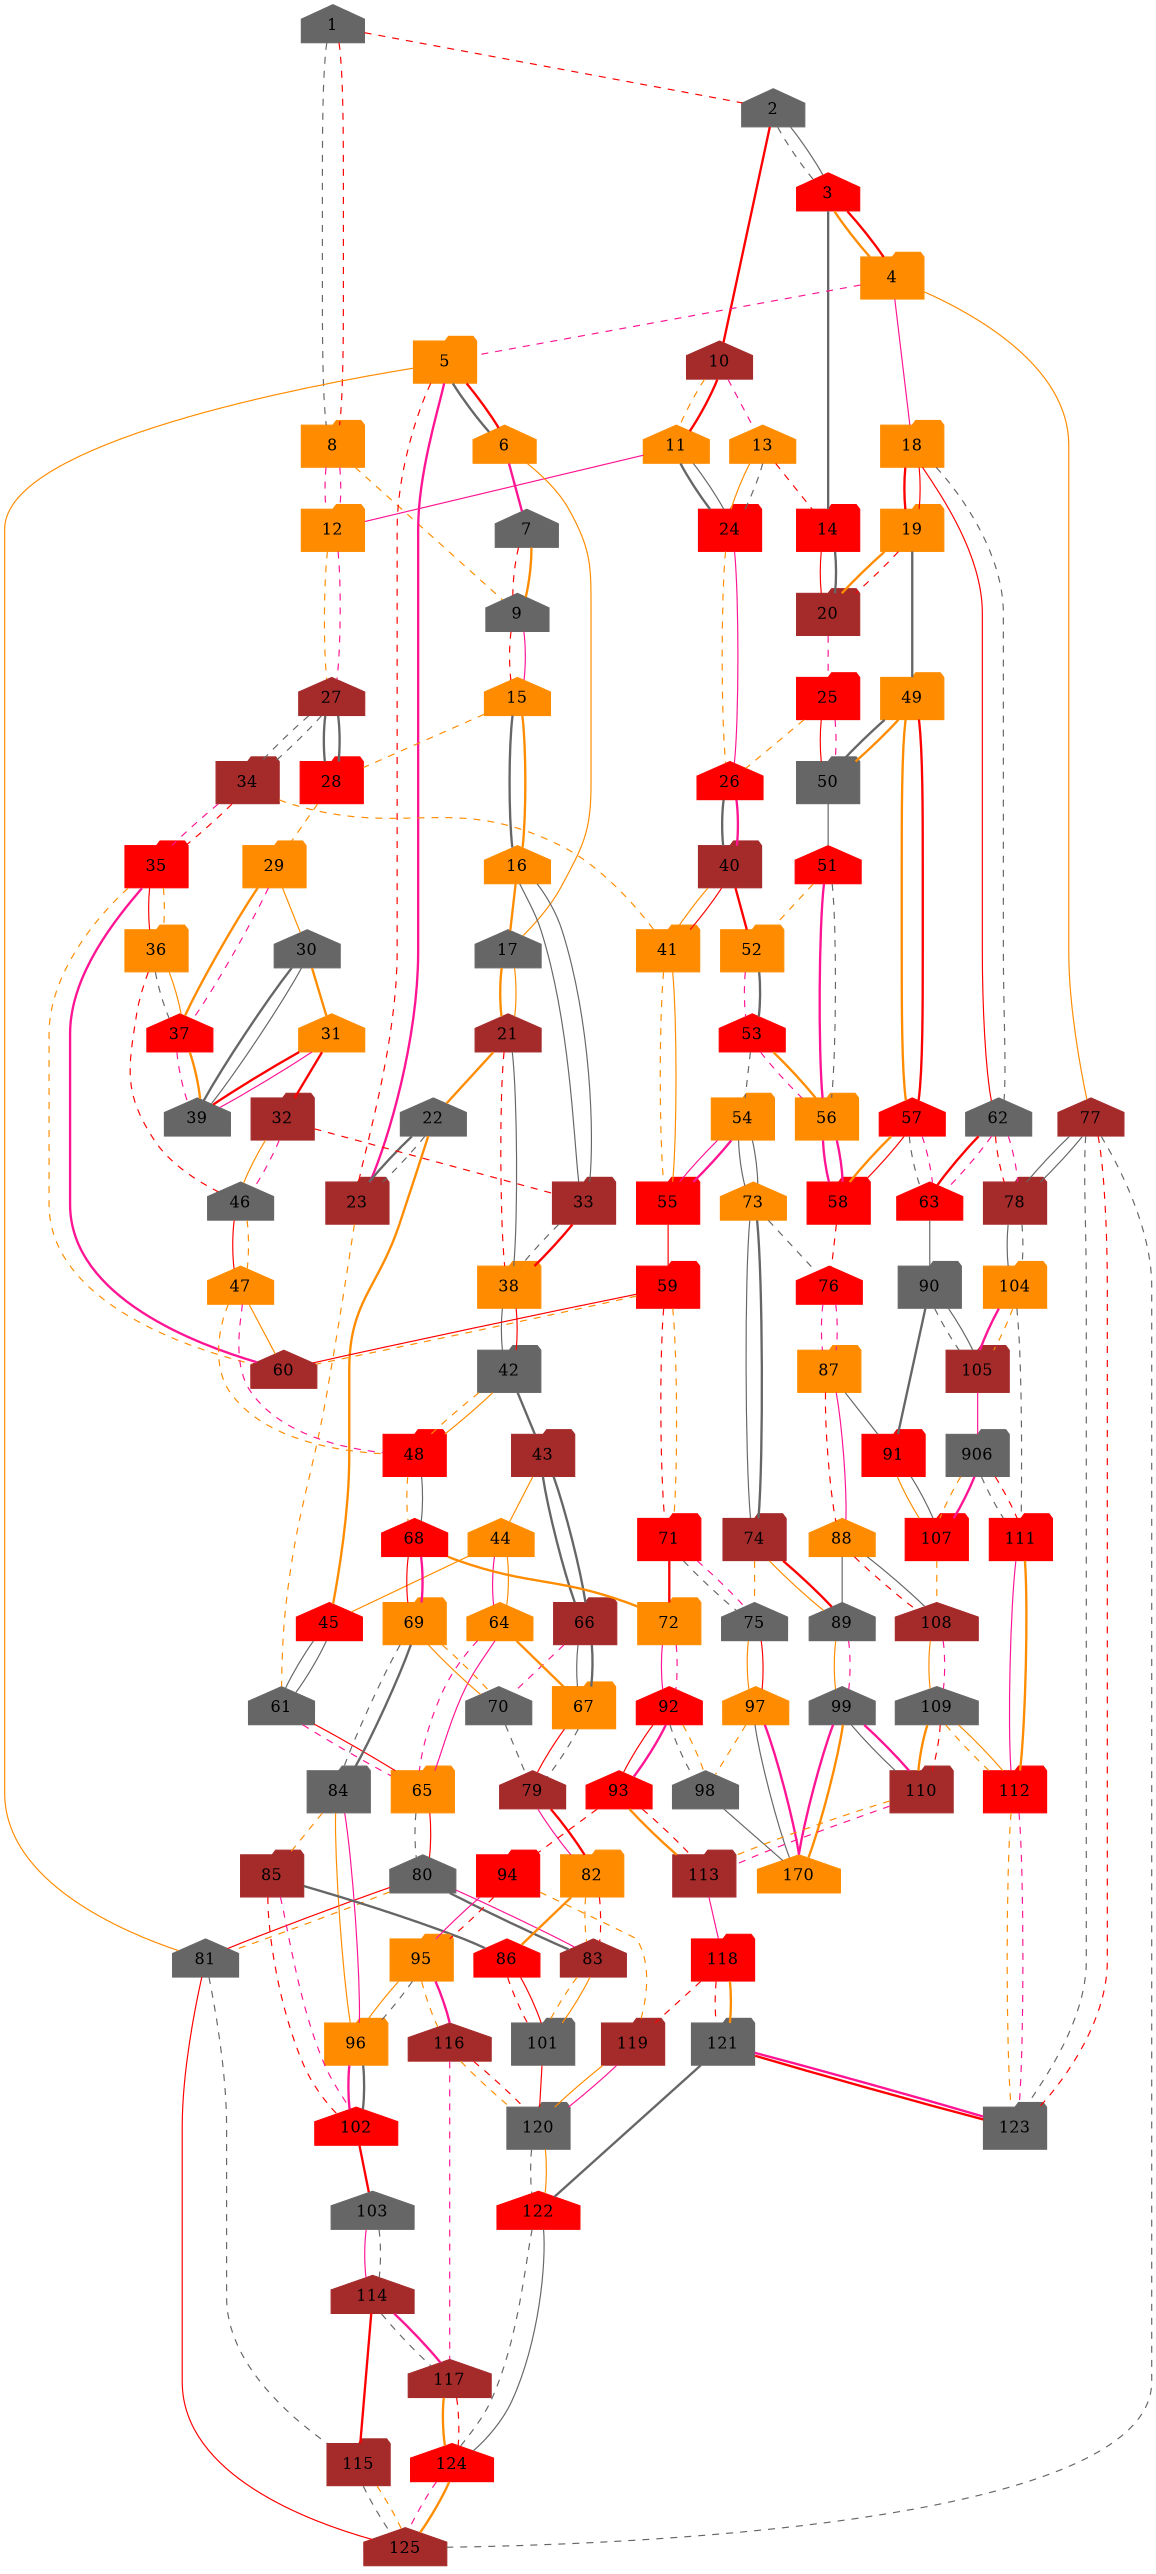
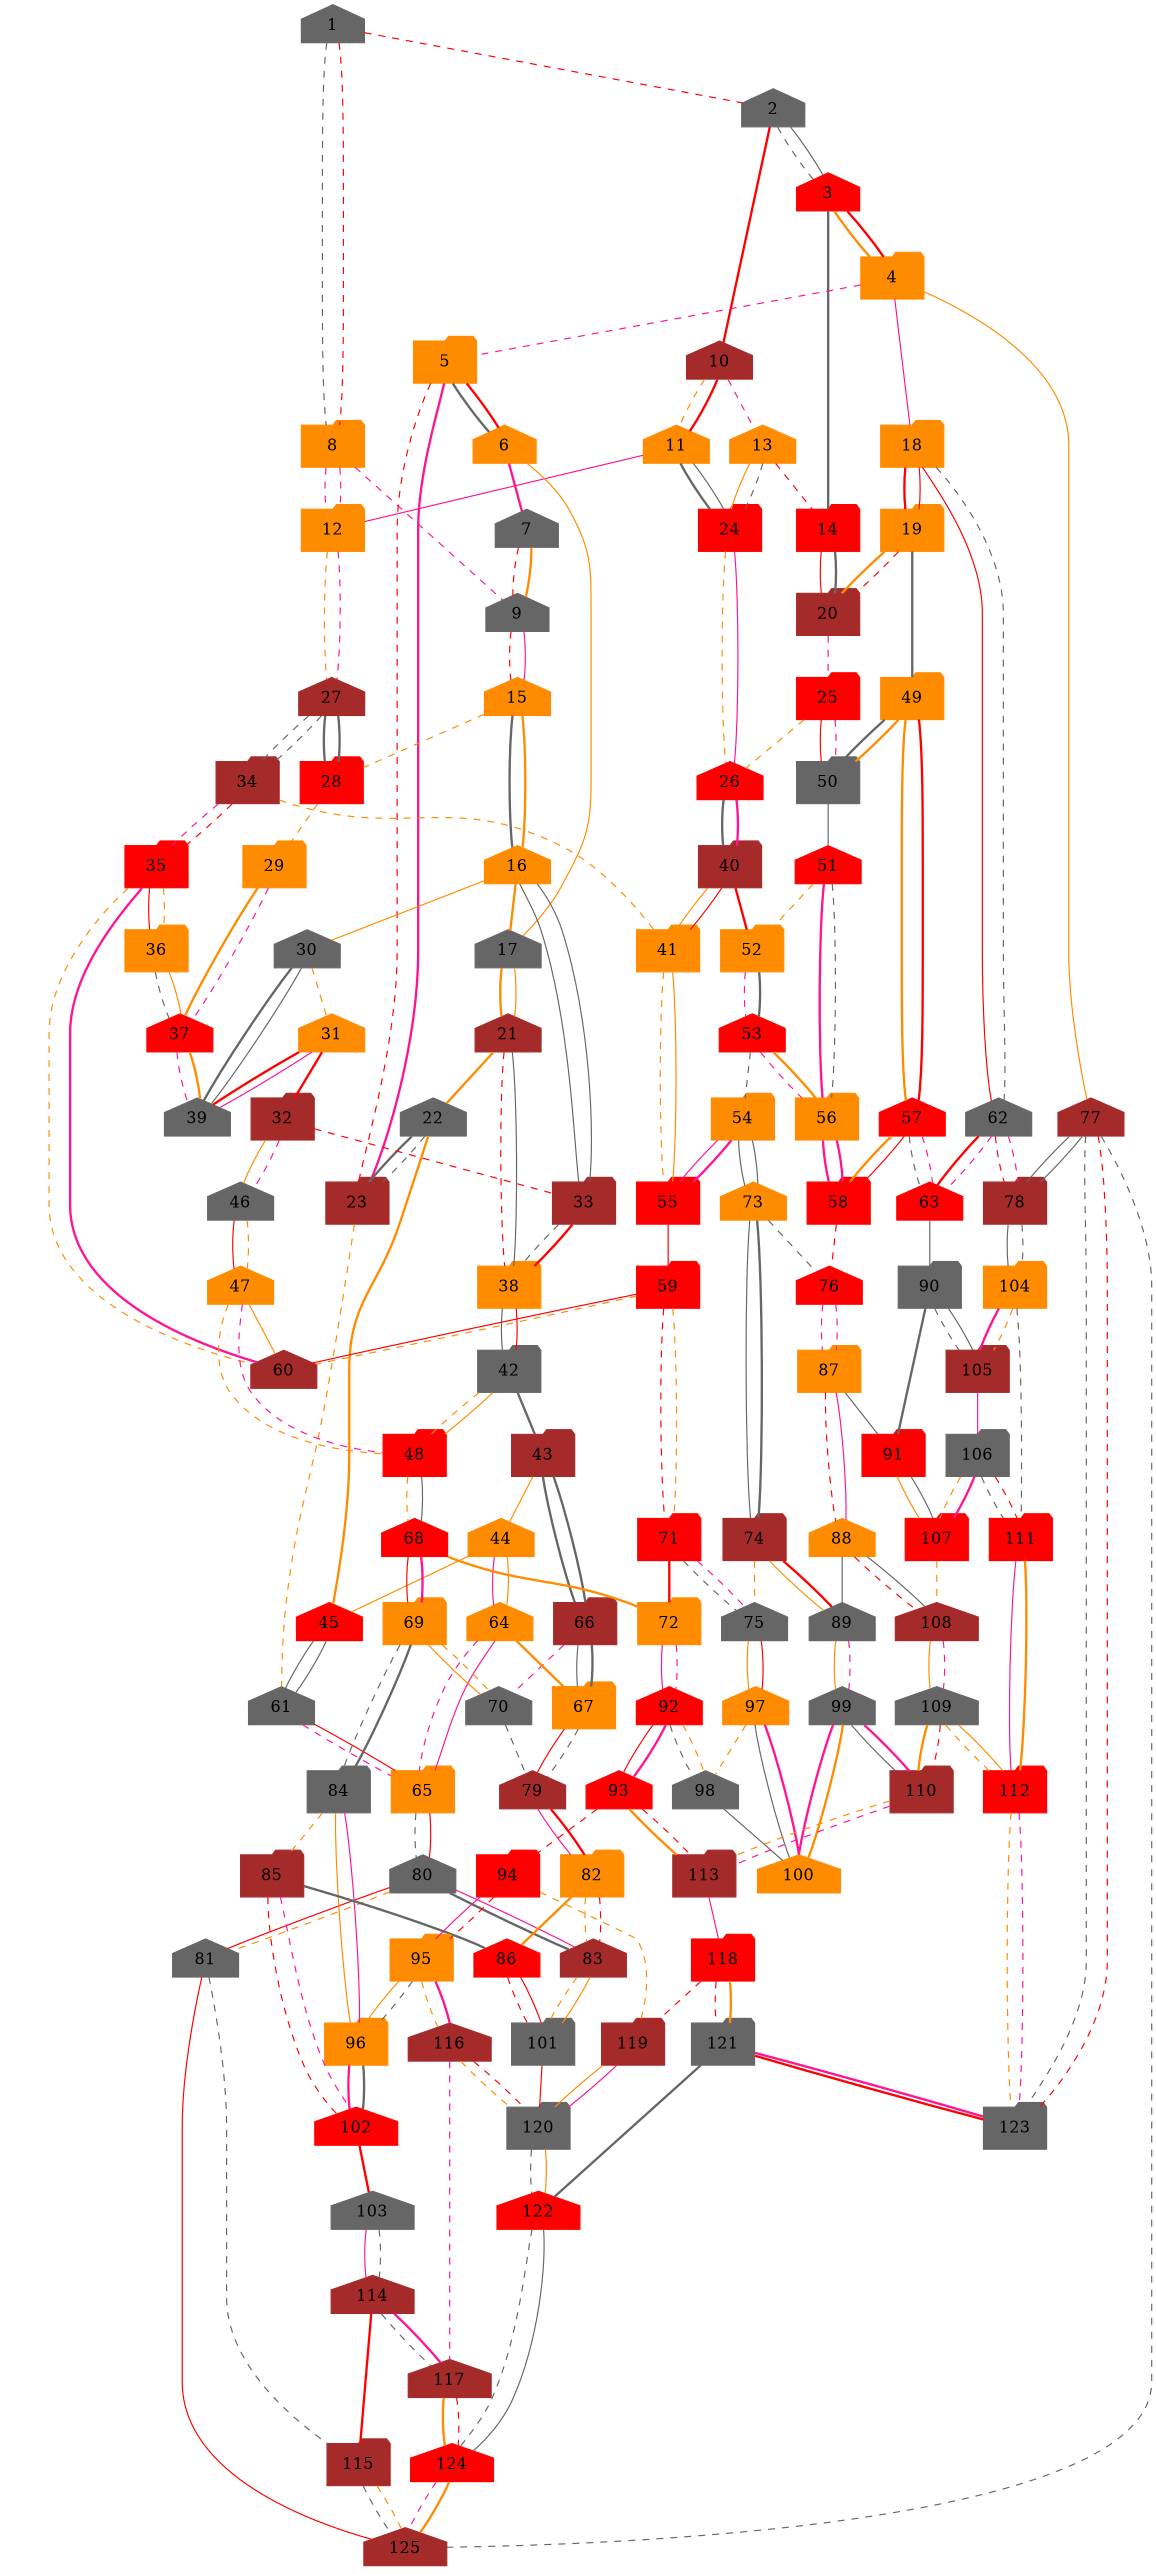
(429, 534) -> (429, 534)
(291, 910) -> (408, 910)
(319, 992) -> (319, 992)
(5, 1058) -> none
(134, 1099) -> none
(978, 1455) -> (978, 1455)
(799, 1876) -> (799, 1876)
